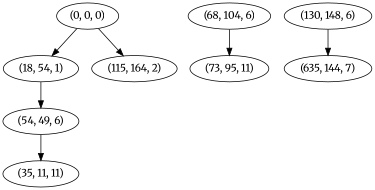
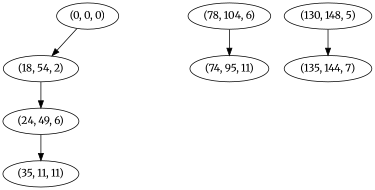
(229, 16) -> (229, 16)
(328, 16) -> (328, 16)
(41, 69) -> (41, 69)
(134, 69) -> none
(229, 69) -> (229, 69)
(328, 69) -> (328, 69)
(41, 121) -> (41, 121)
